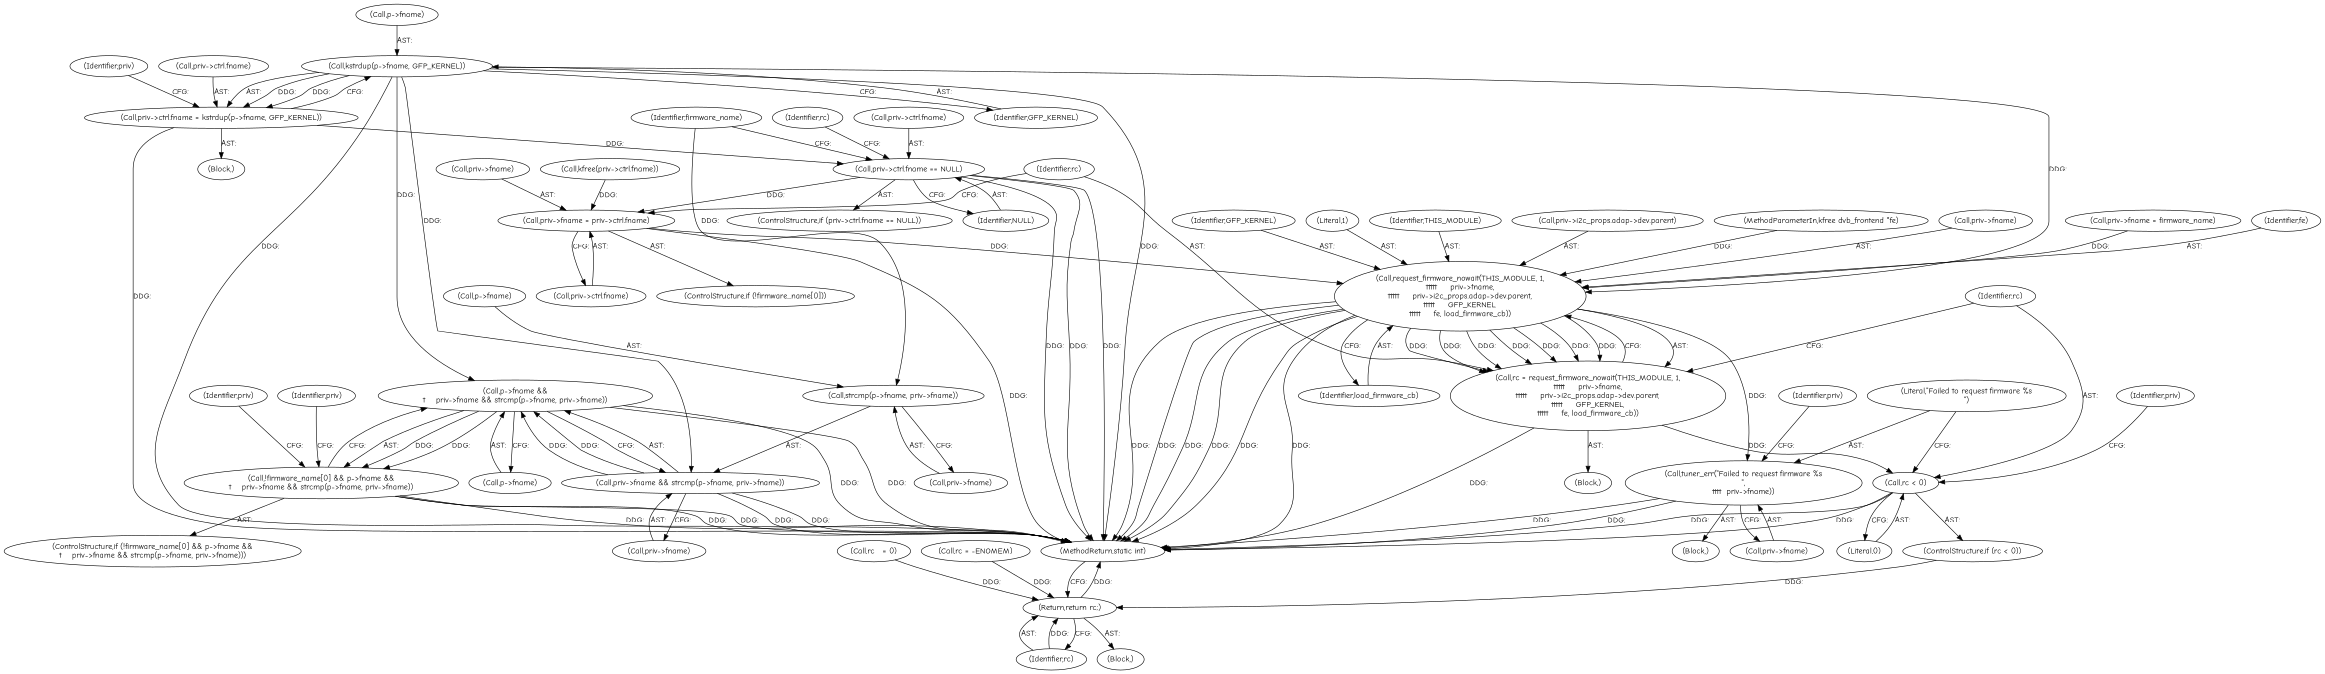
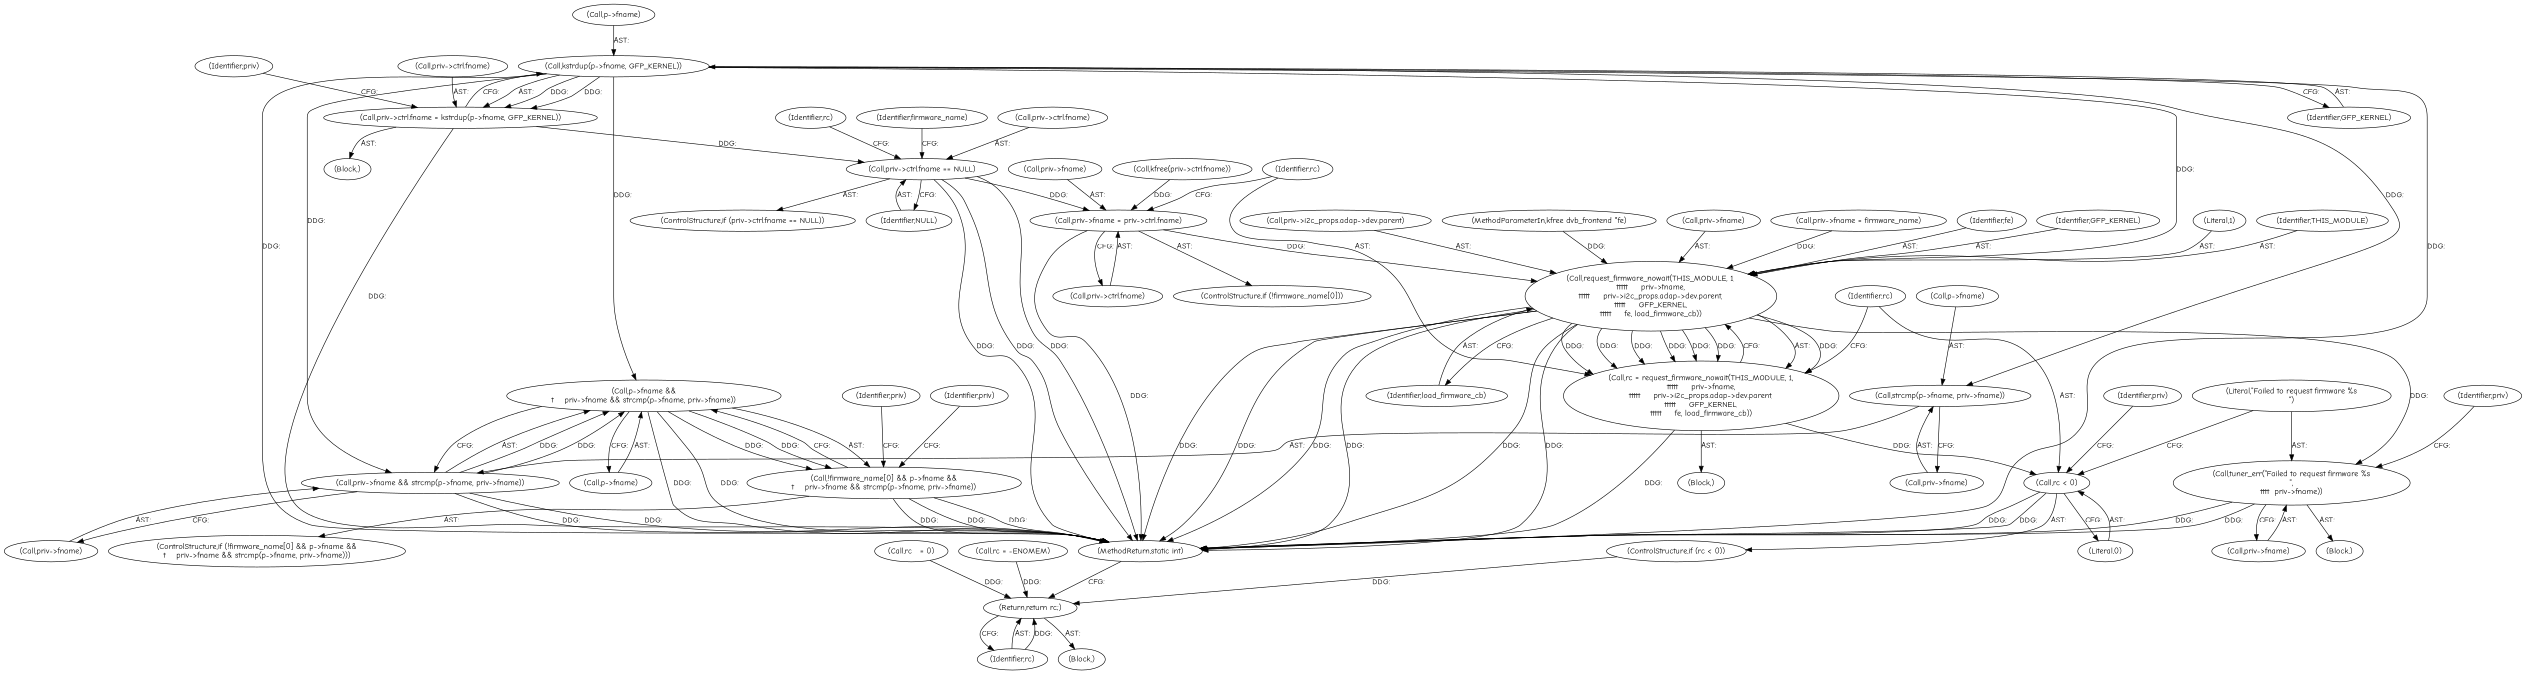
(821, 234) -> (1805, 81)
(1092, 584) -> none
